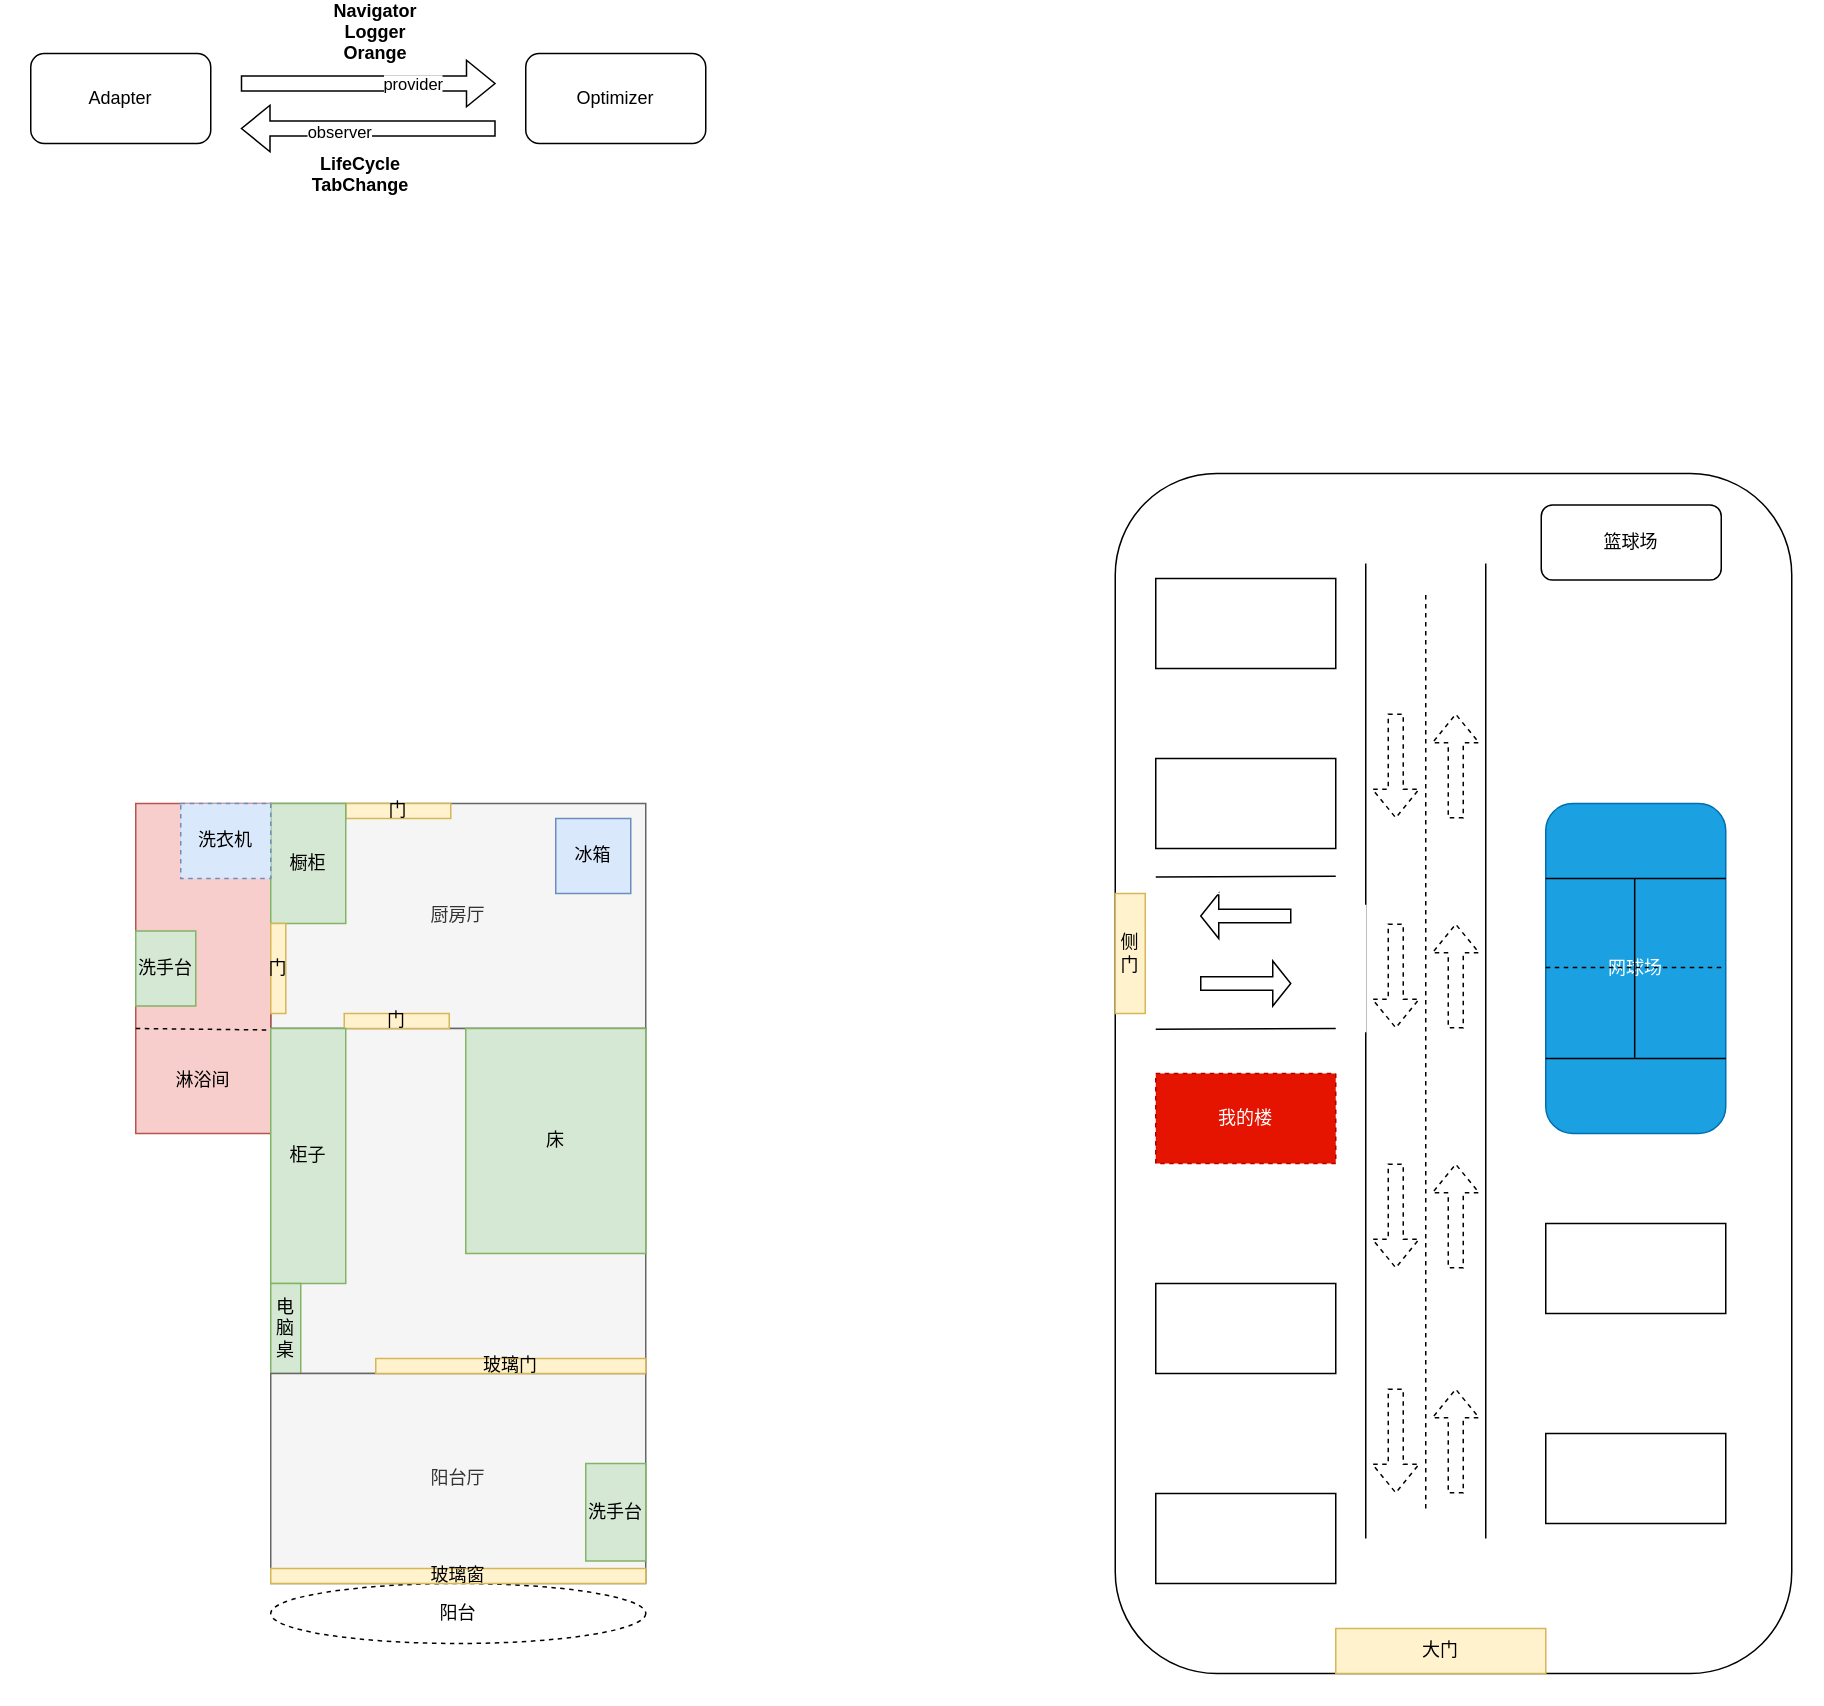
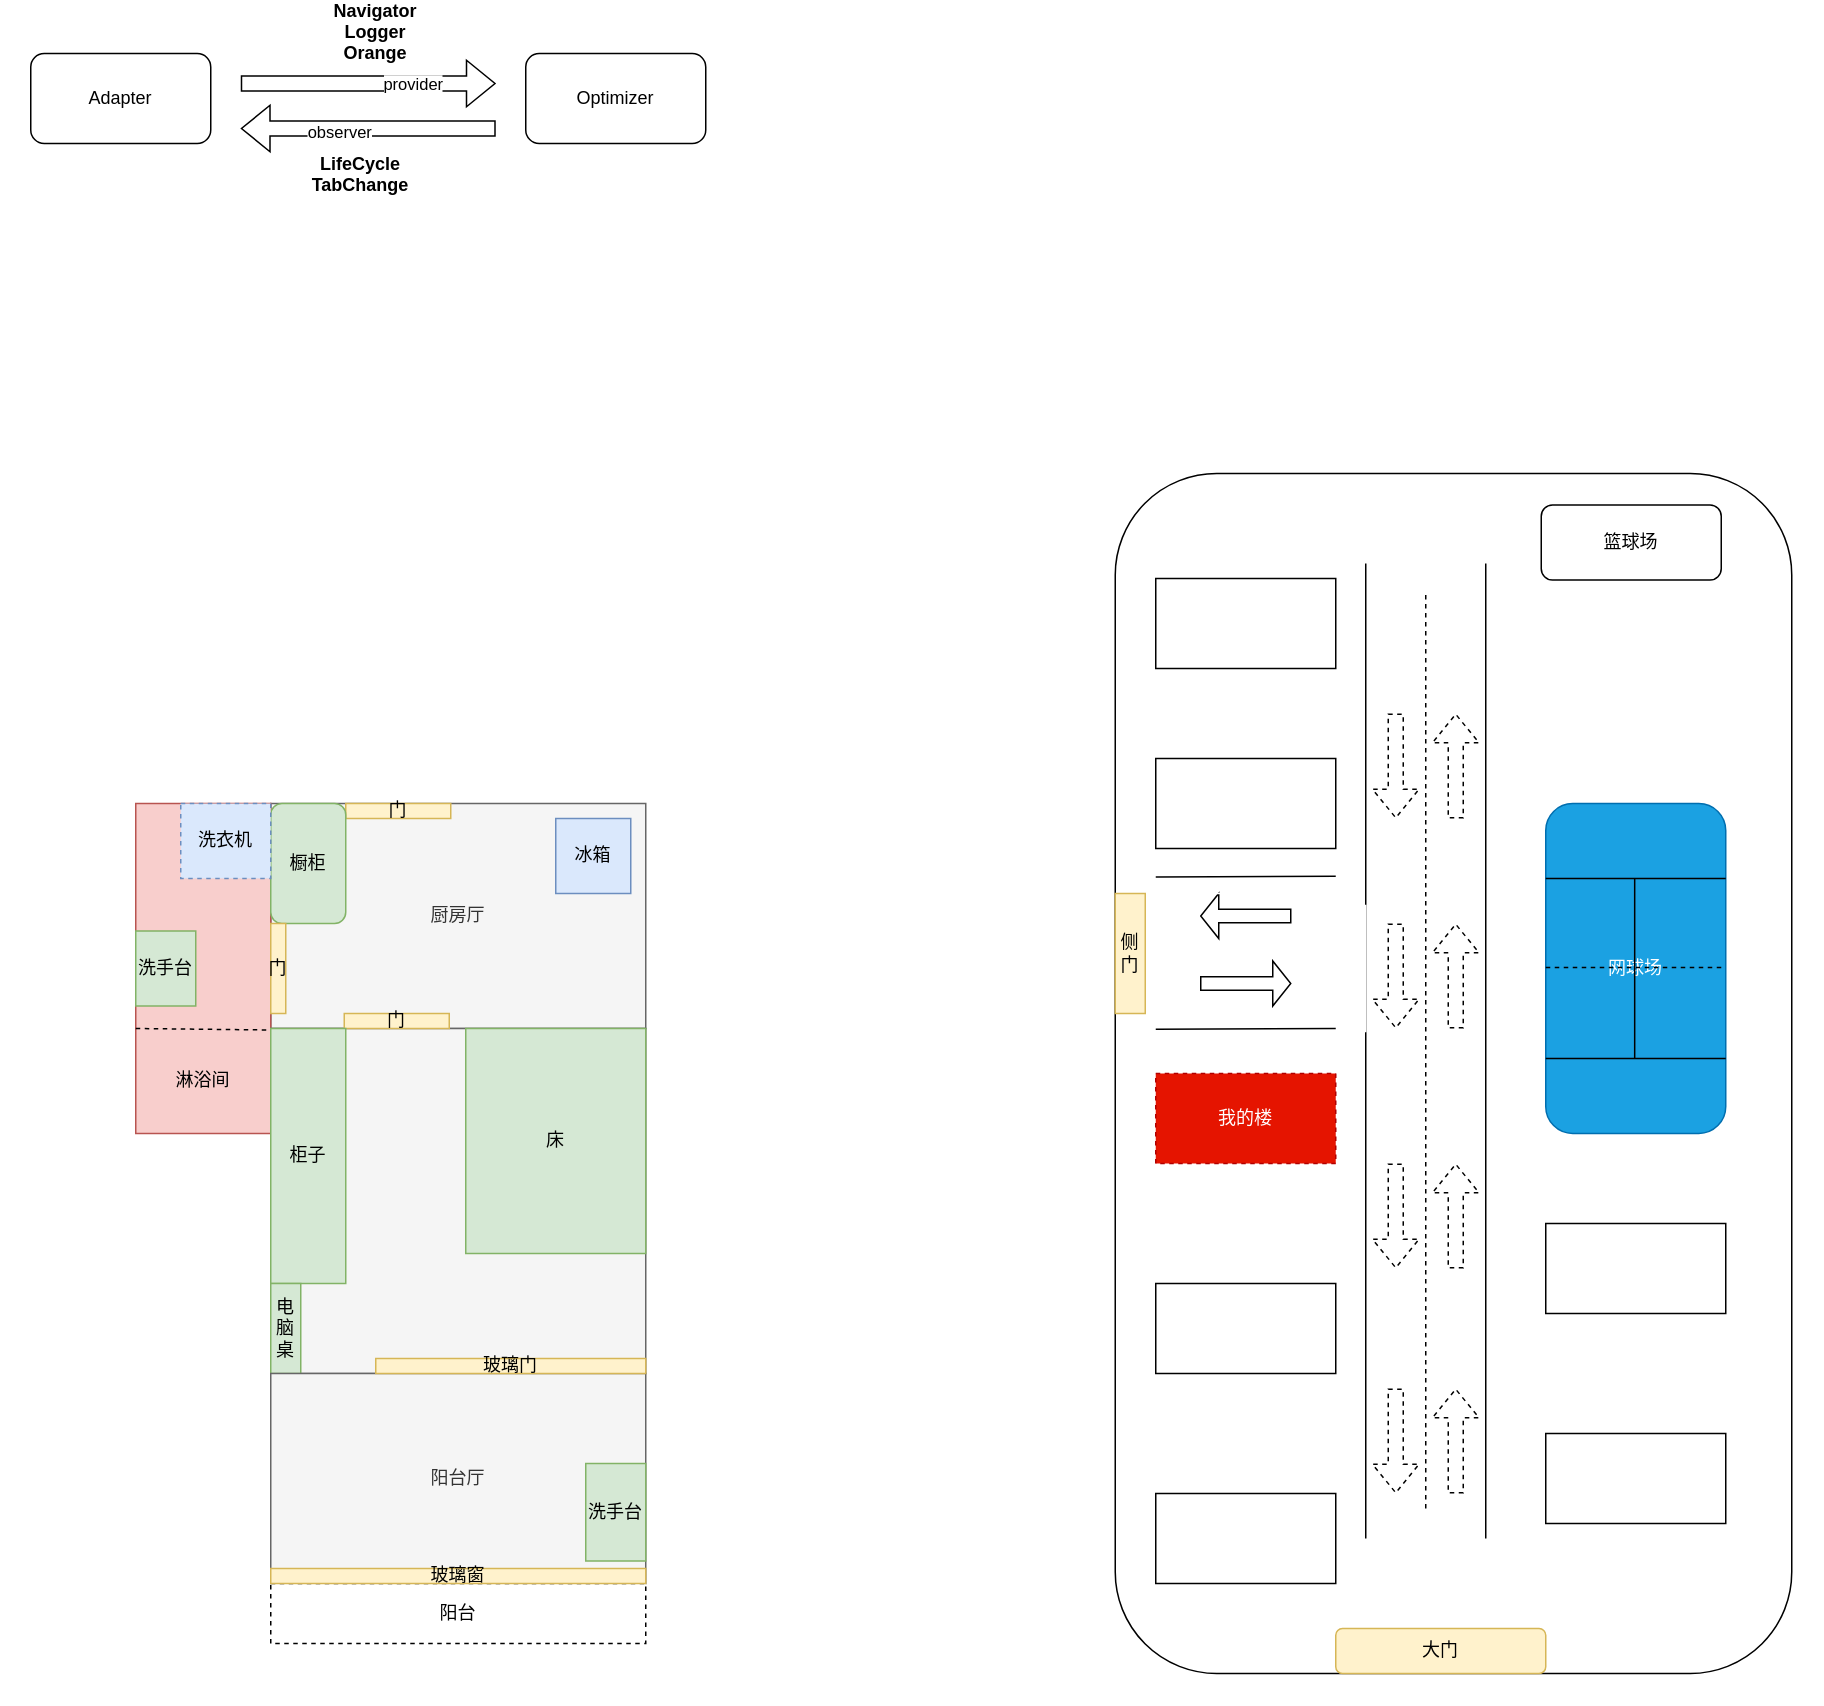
(308, 863) -> (308, 863)
(458, 1613) -> (458, 1613)
(1441, 1651) -> (1441, 1651)
